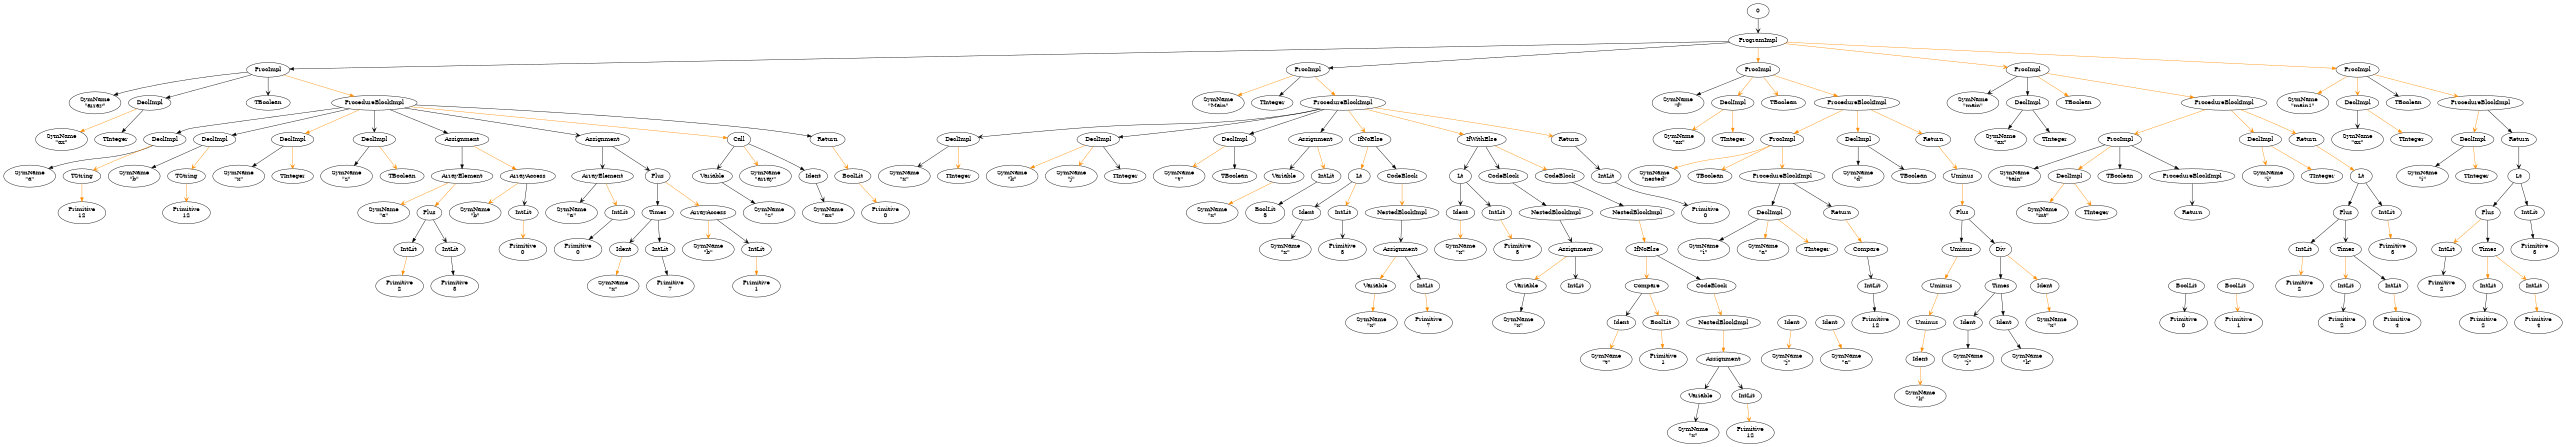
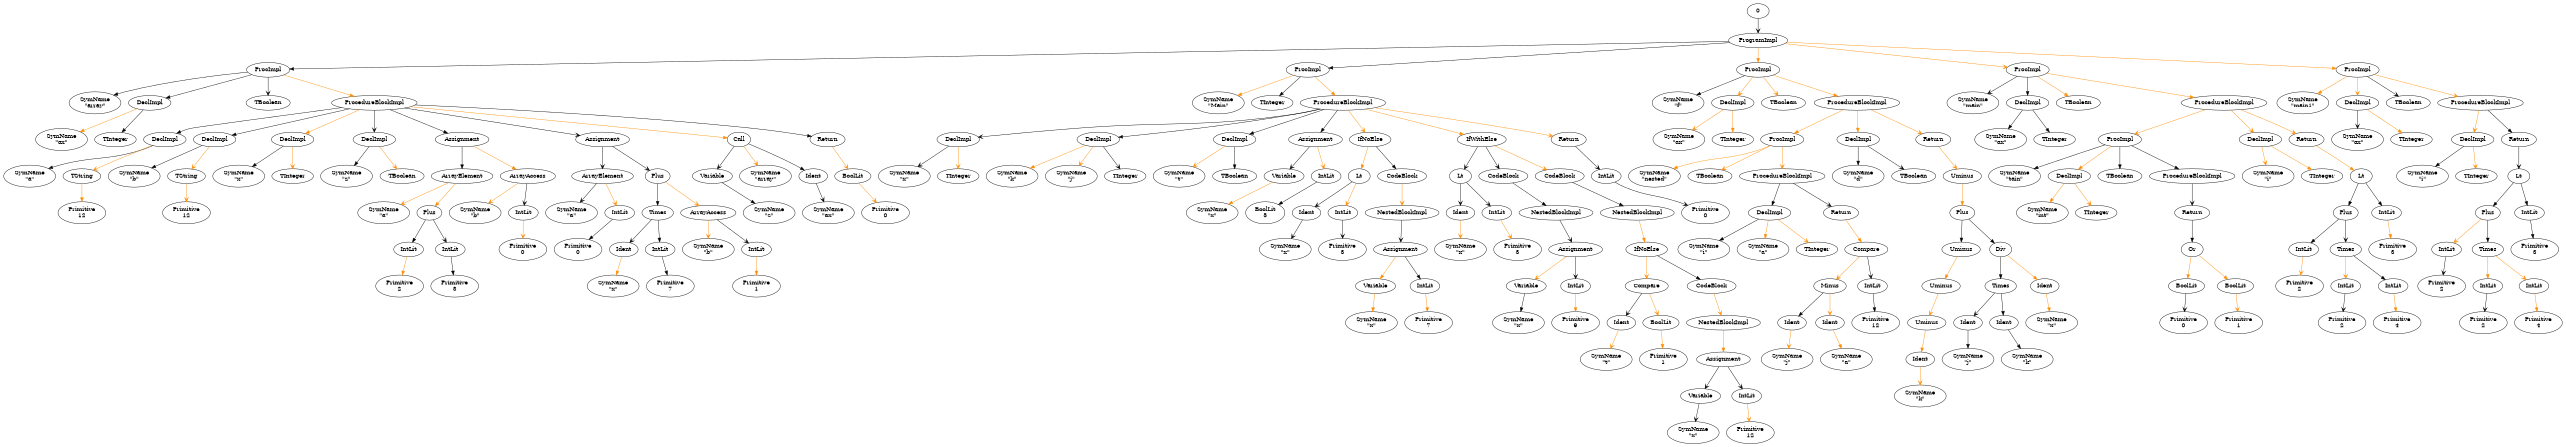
none -> (2192, 249)
none -> (1830, 286)
none -> (1576, 323)
